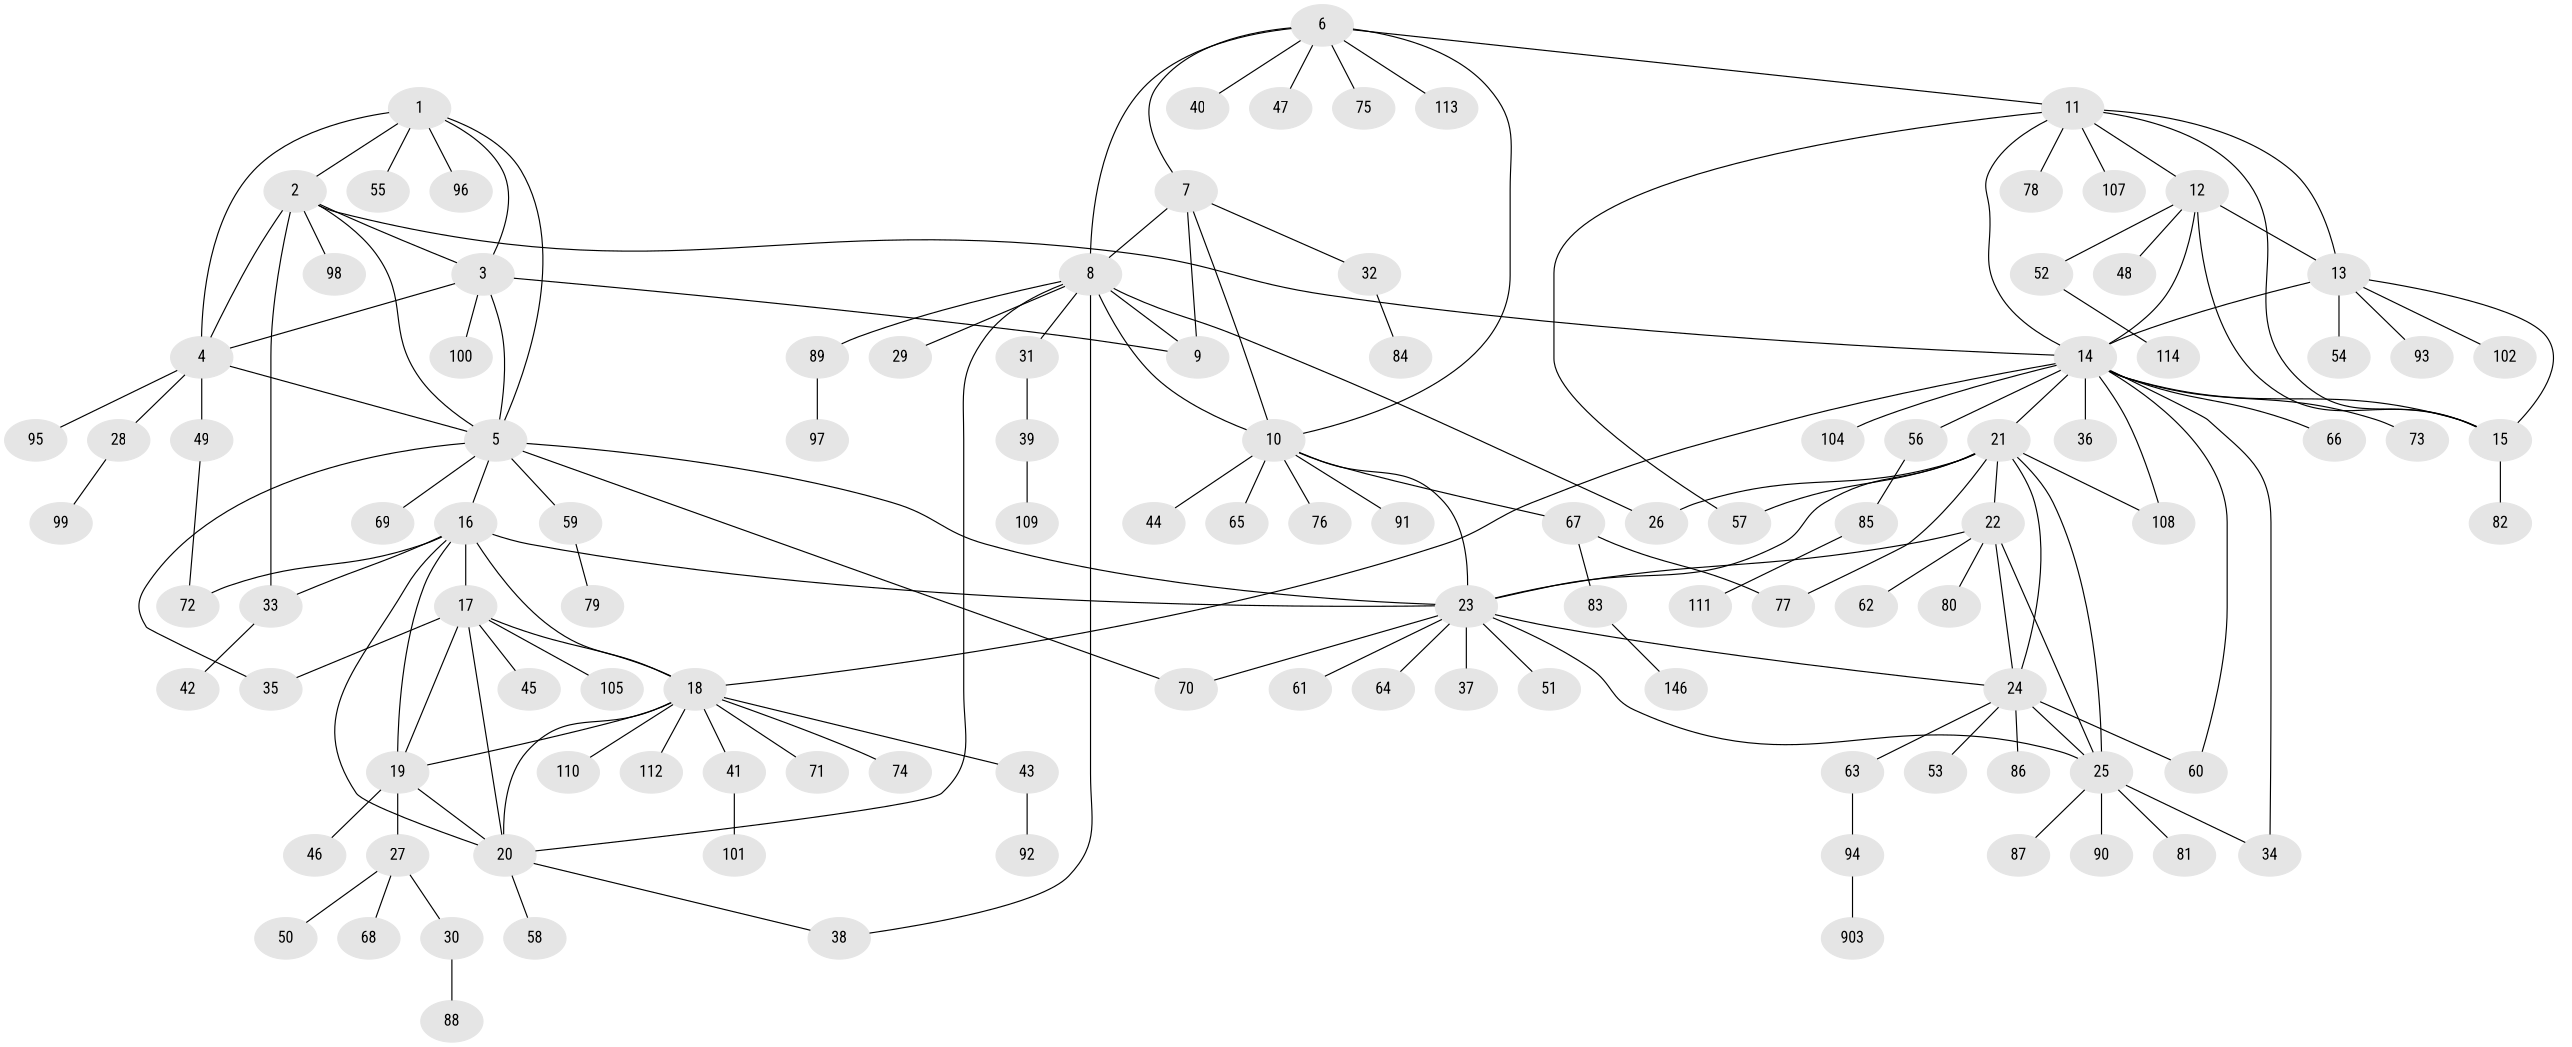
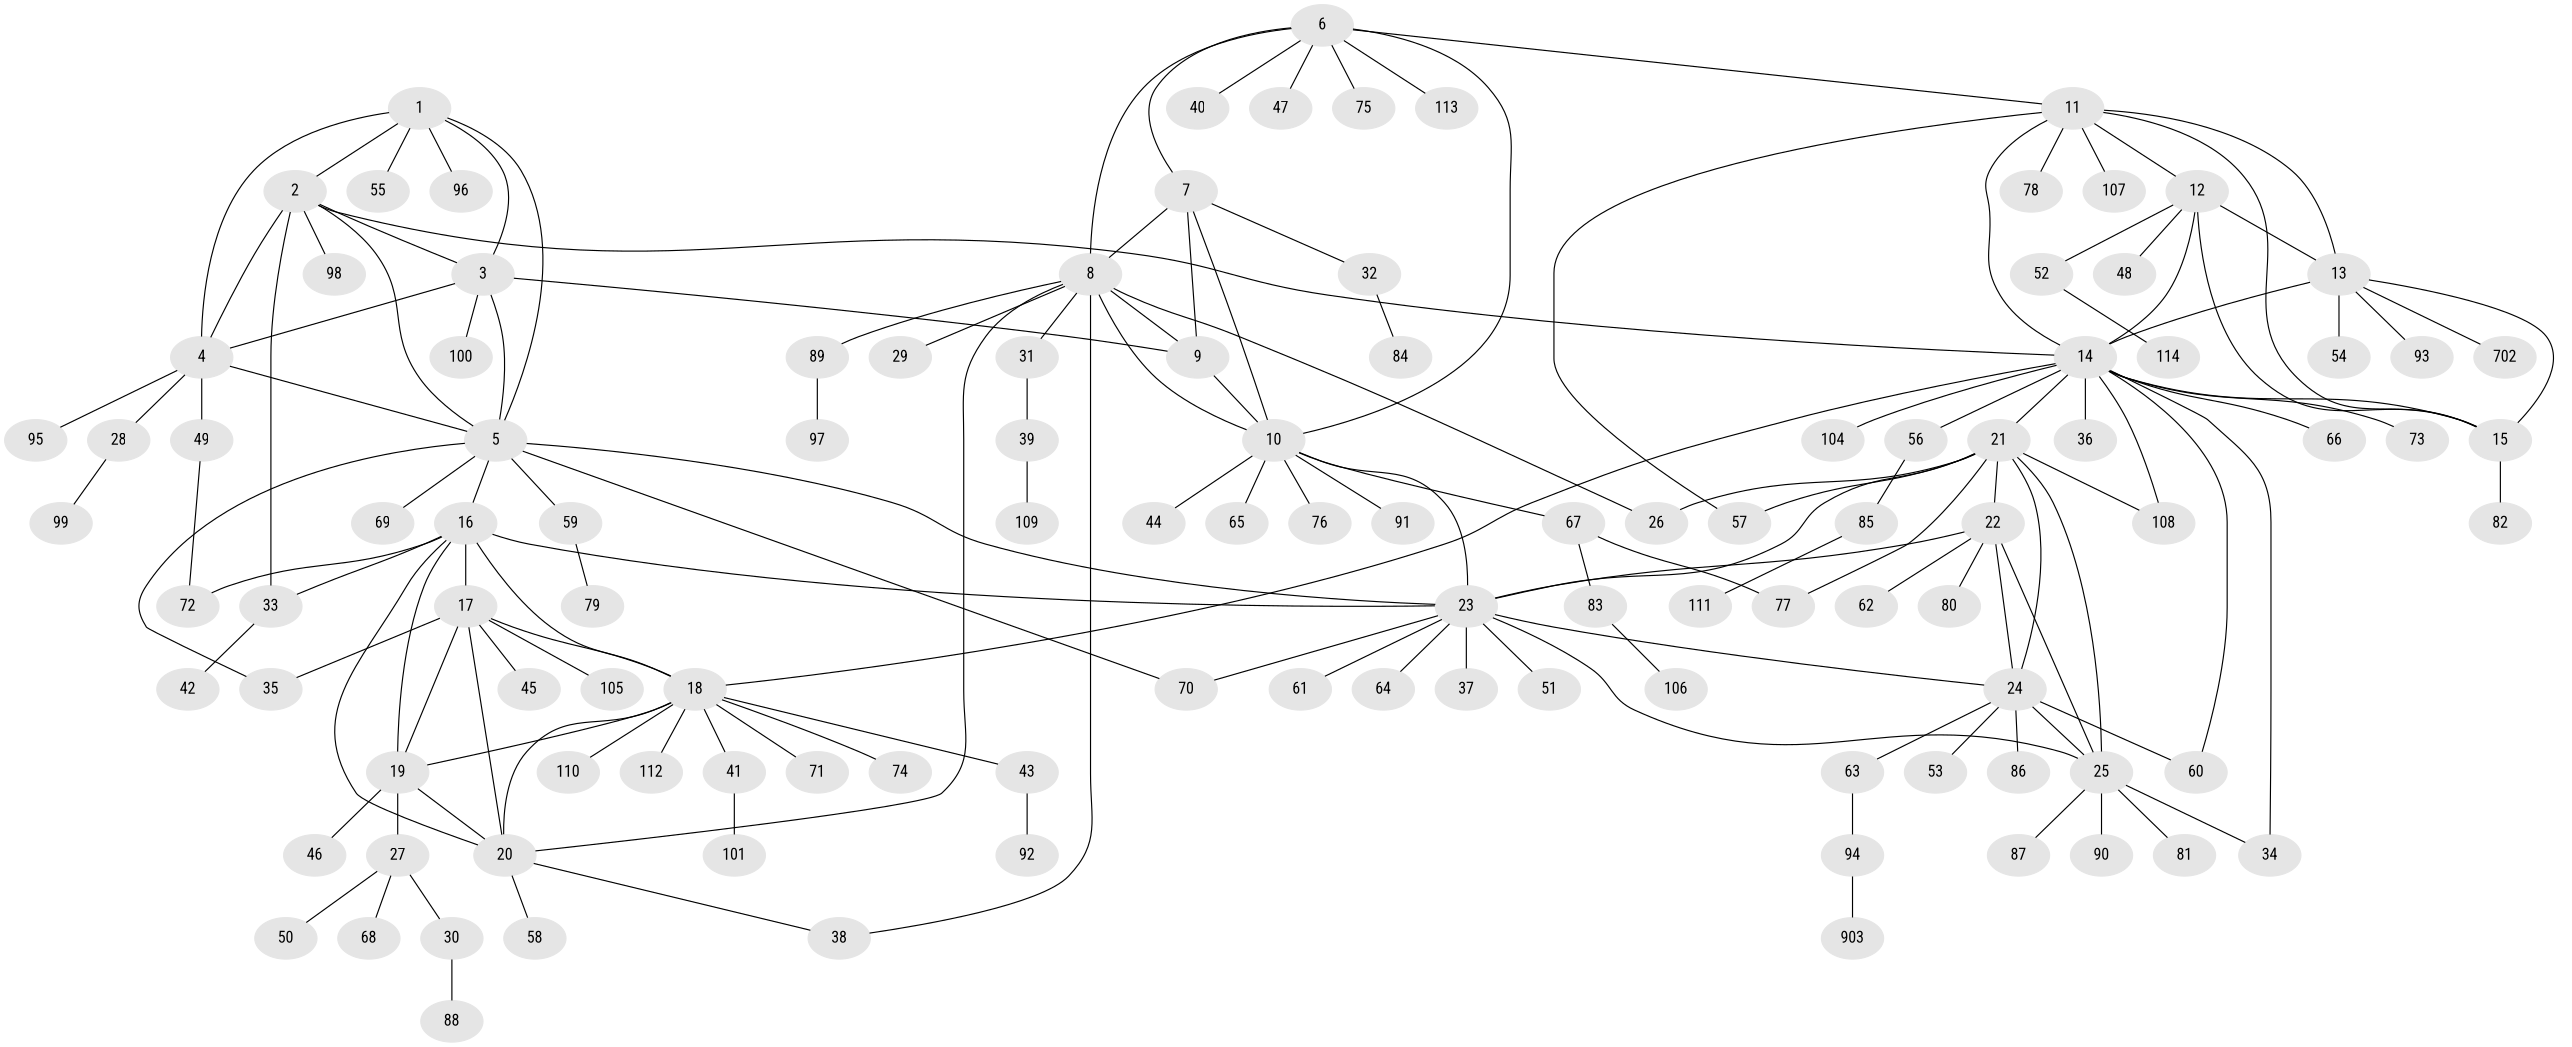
(2505, 357) -> (2505, 357)
none -> (1236, 399)
(1676, 689) -> (1676, 689)
